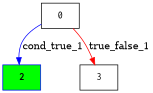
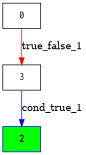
(25, 38) -> (22, 105)
